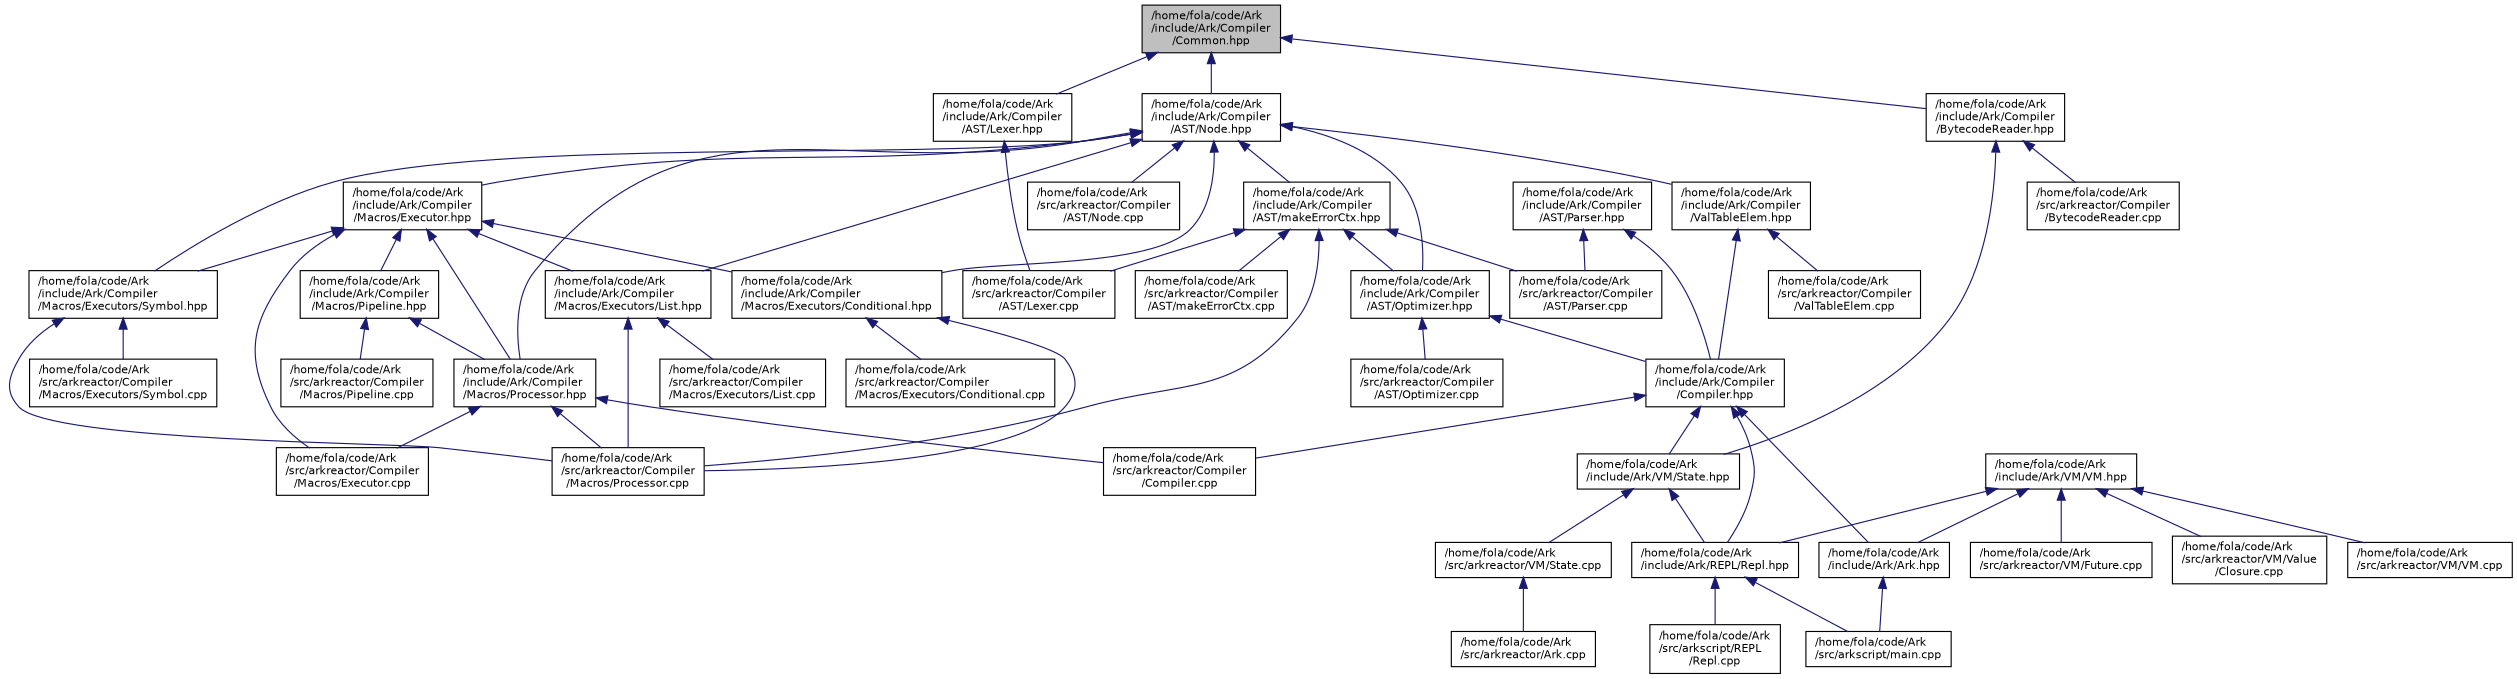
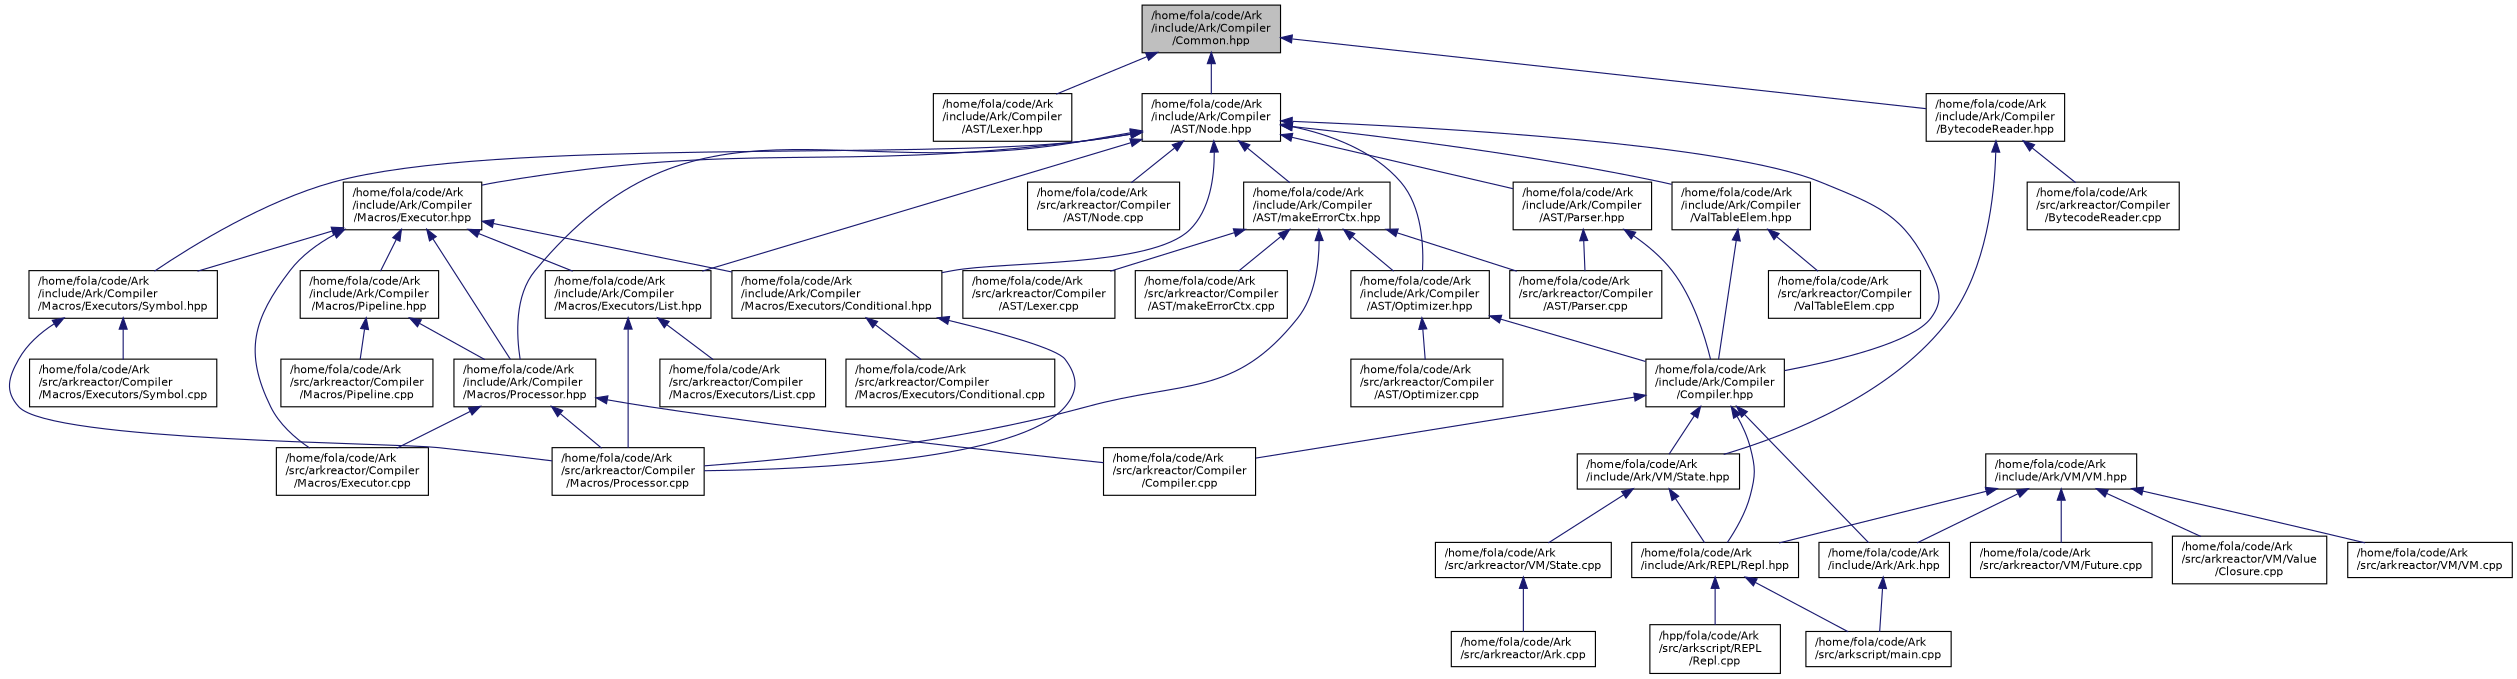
none -> (1734, 160)
none -> (1402, 163)
(1014, 213) -> none
(1715, 649) -> (1715, 649)
